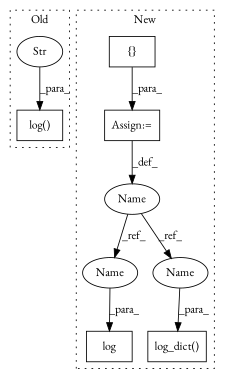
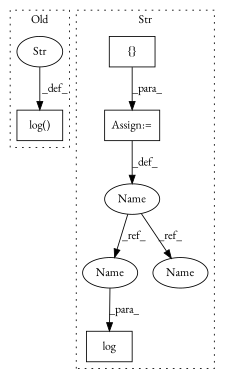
(145, 20) -> (145, 20)
(55, 89) -> (55, 89)
(177, 347) -> none
